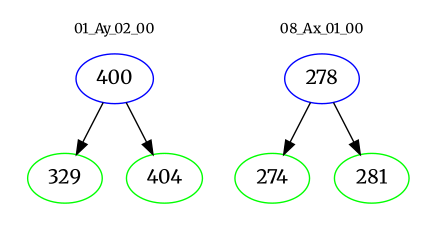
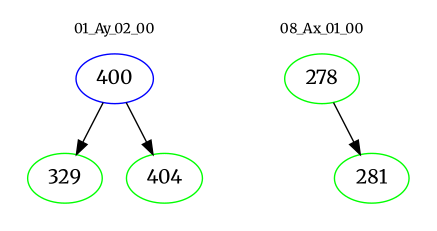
(322, 79) -> (322, 79)
(272, 178) -> none
